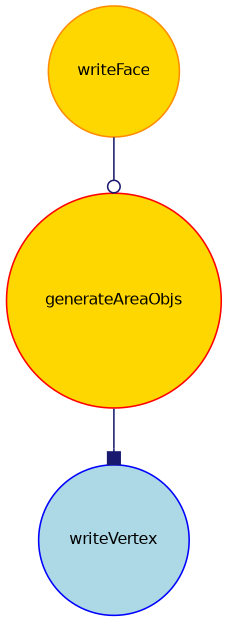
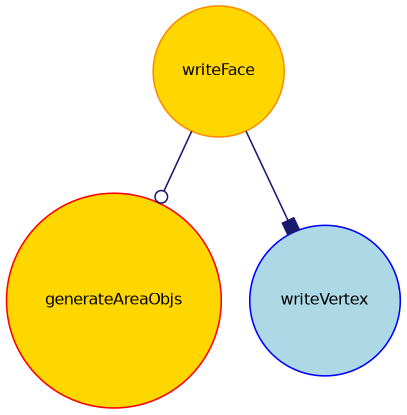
(114, 429) -> (266, 174)
